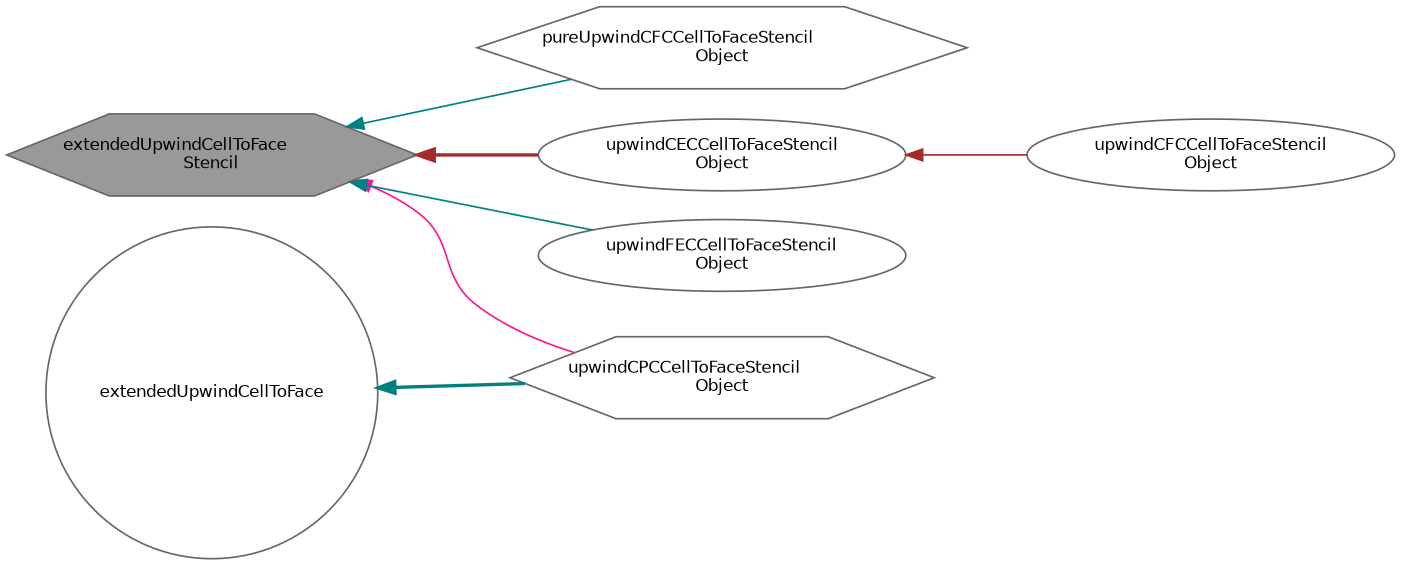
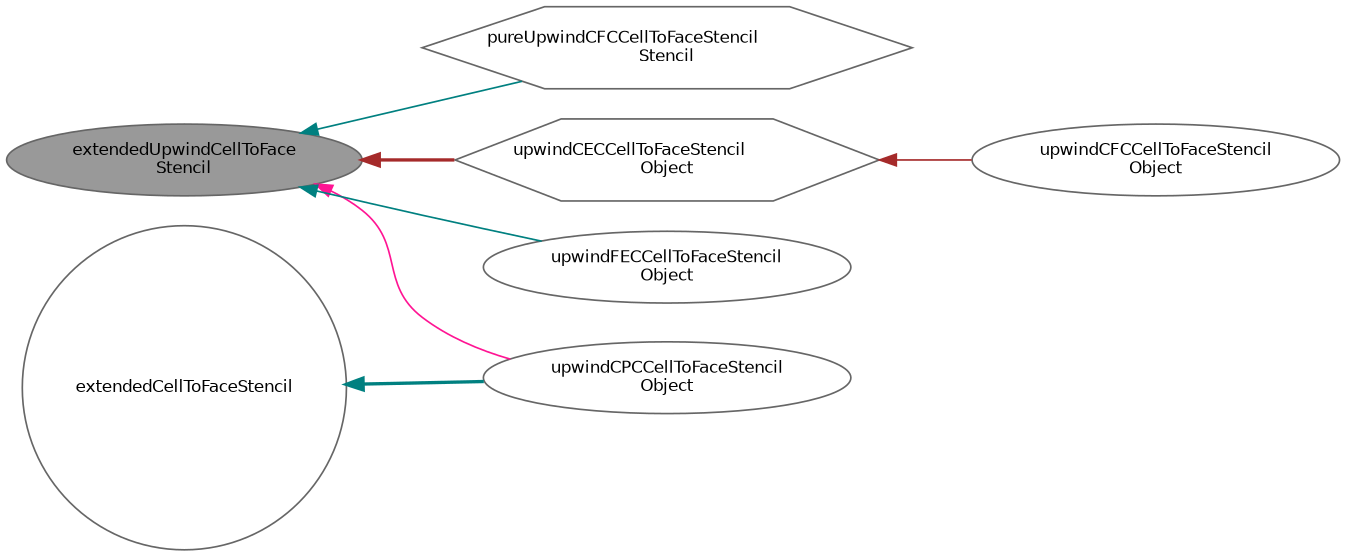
(722, 48) -> (667, 48)
(212, 155) -> (184, 160)
(722, 155) -> (667, 160)
(722, 378) -> (667, 378)
(212, 393) -> (184, 388)
